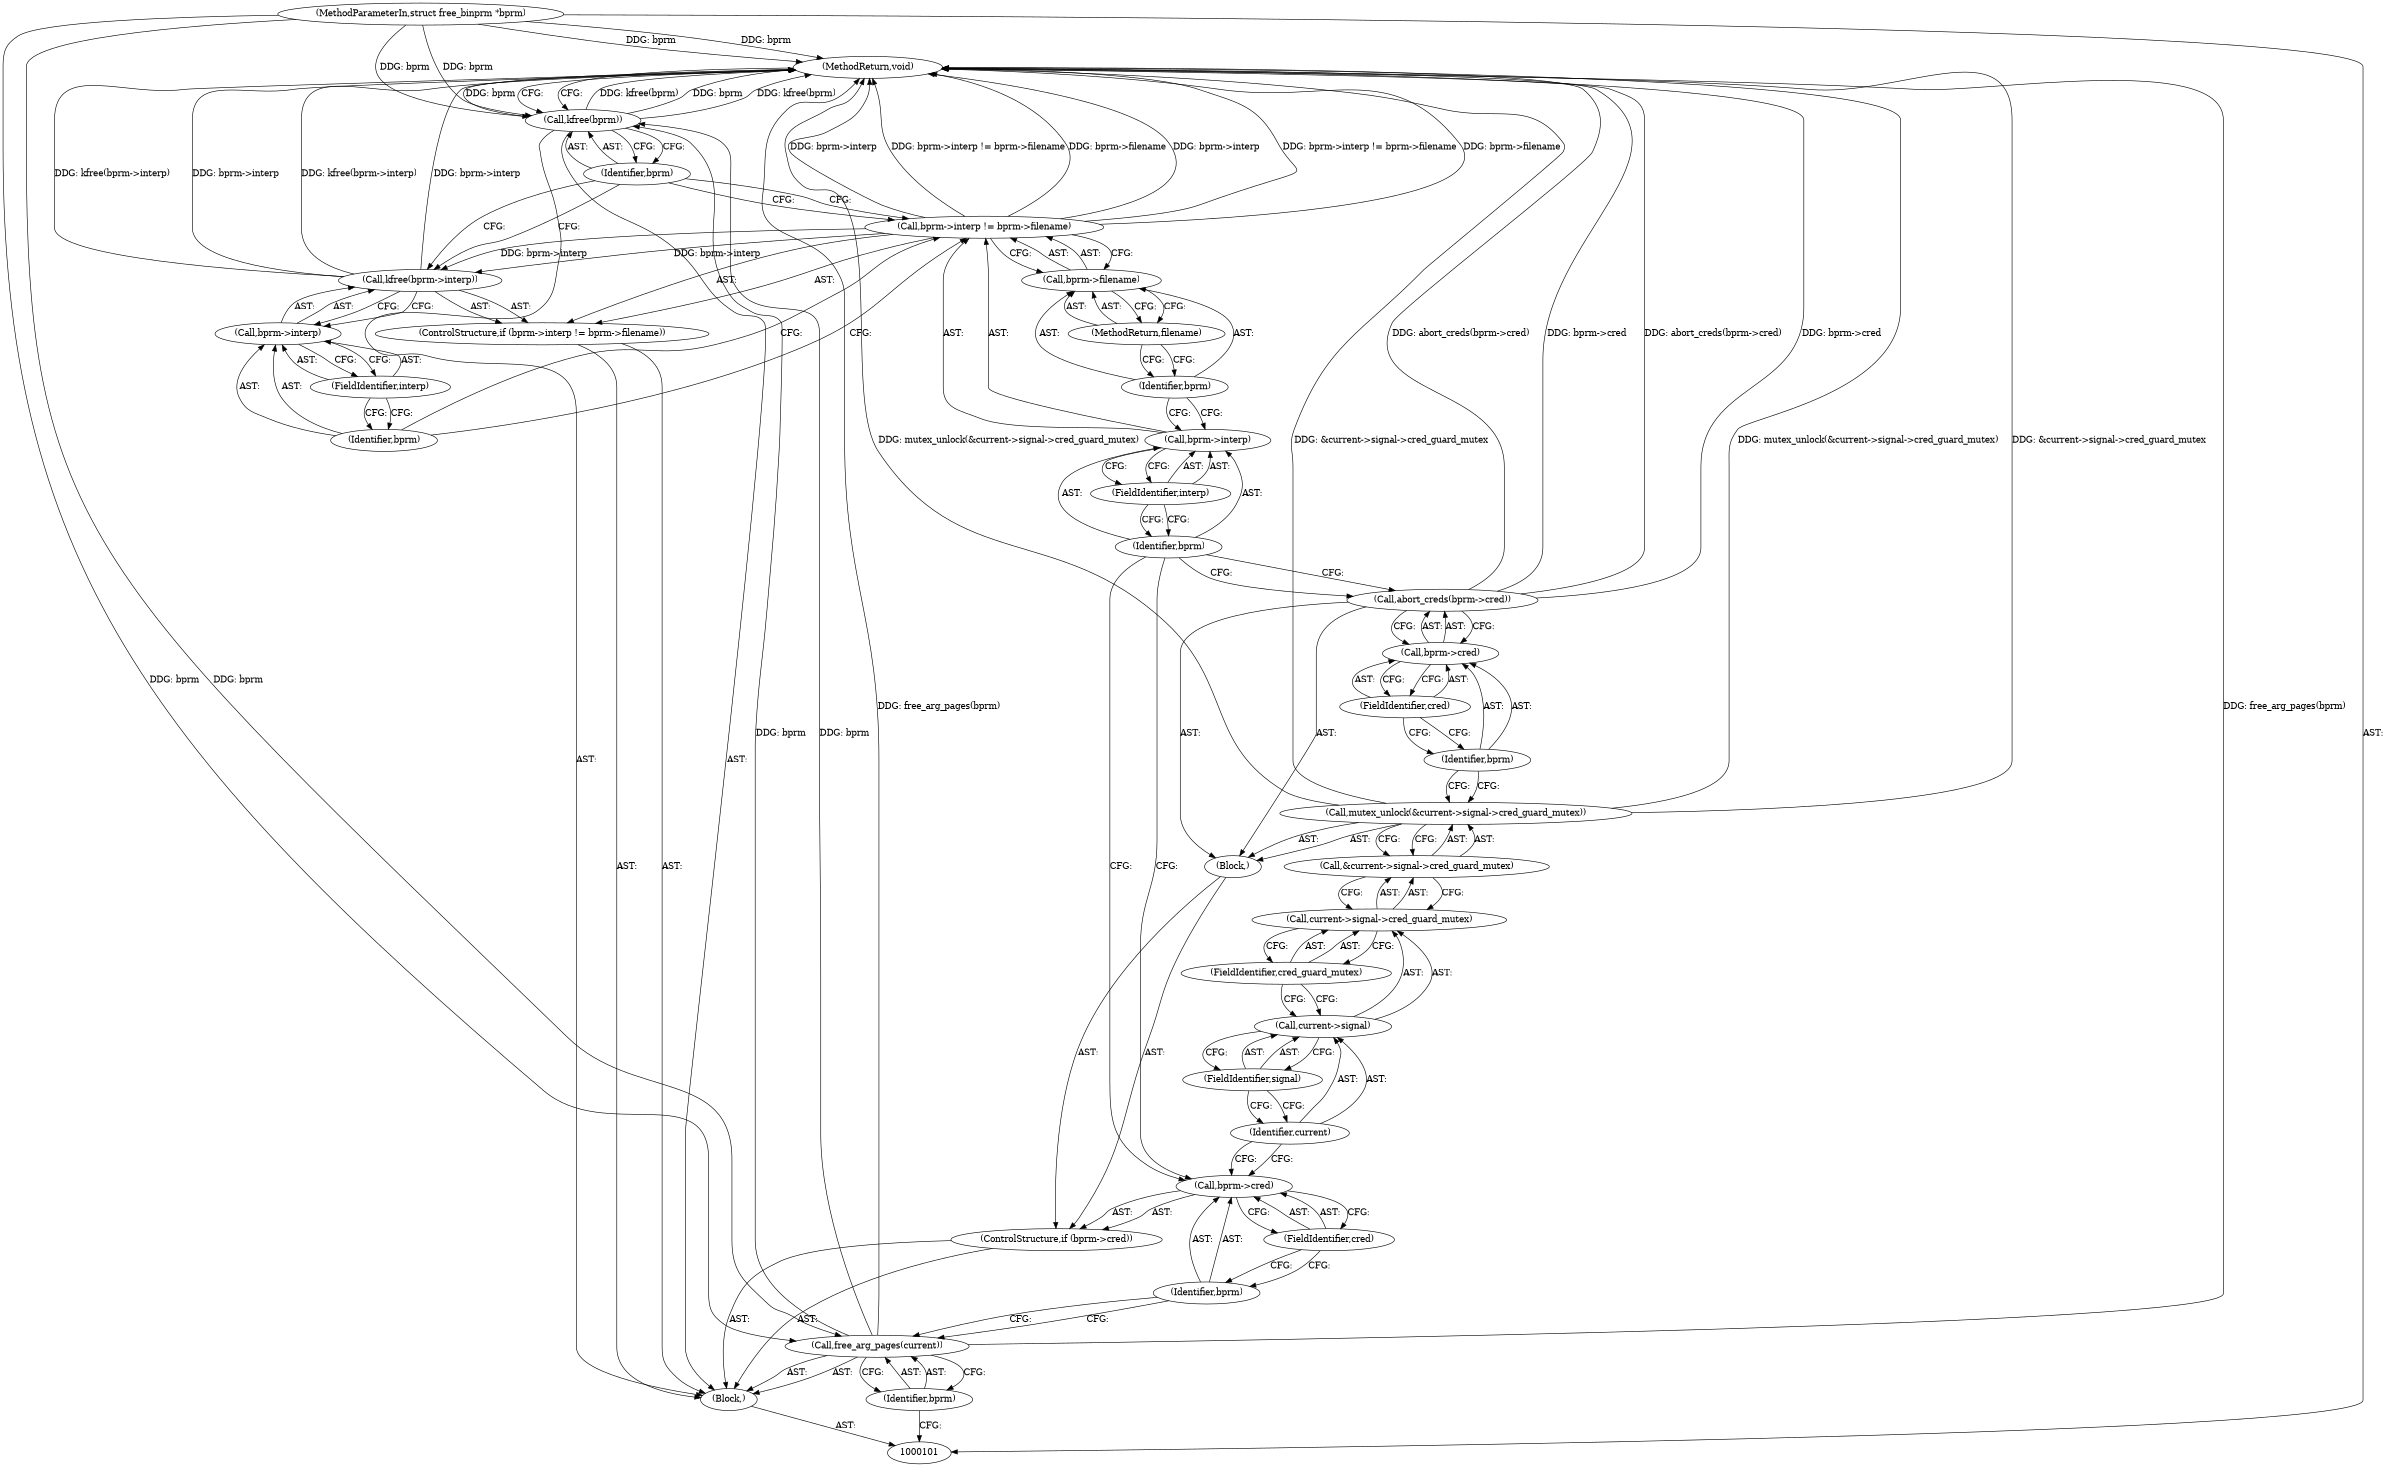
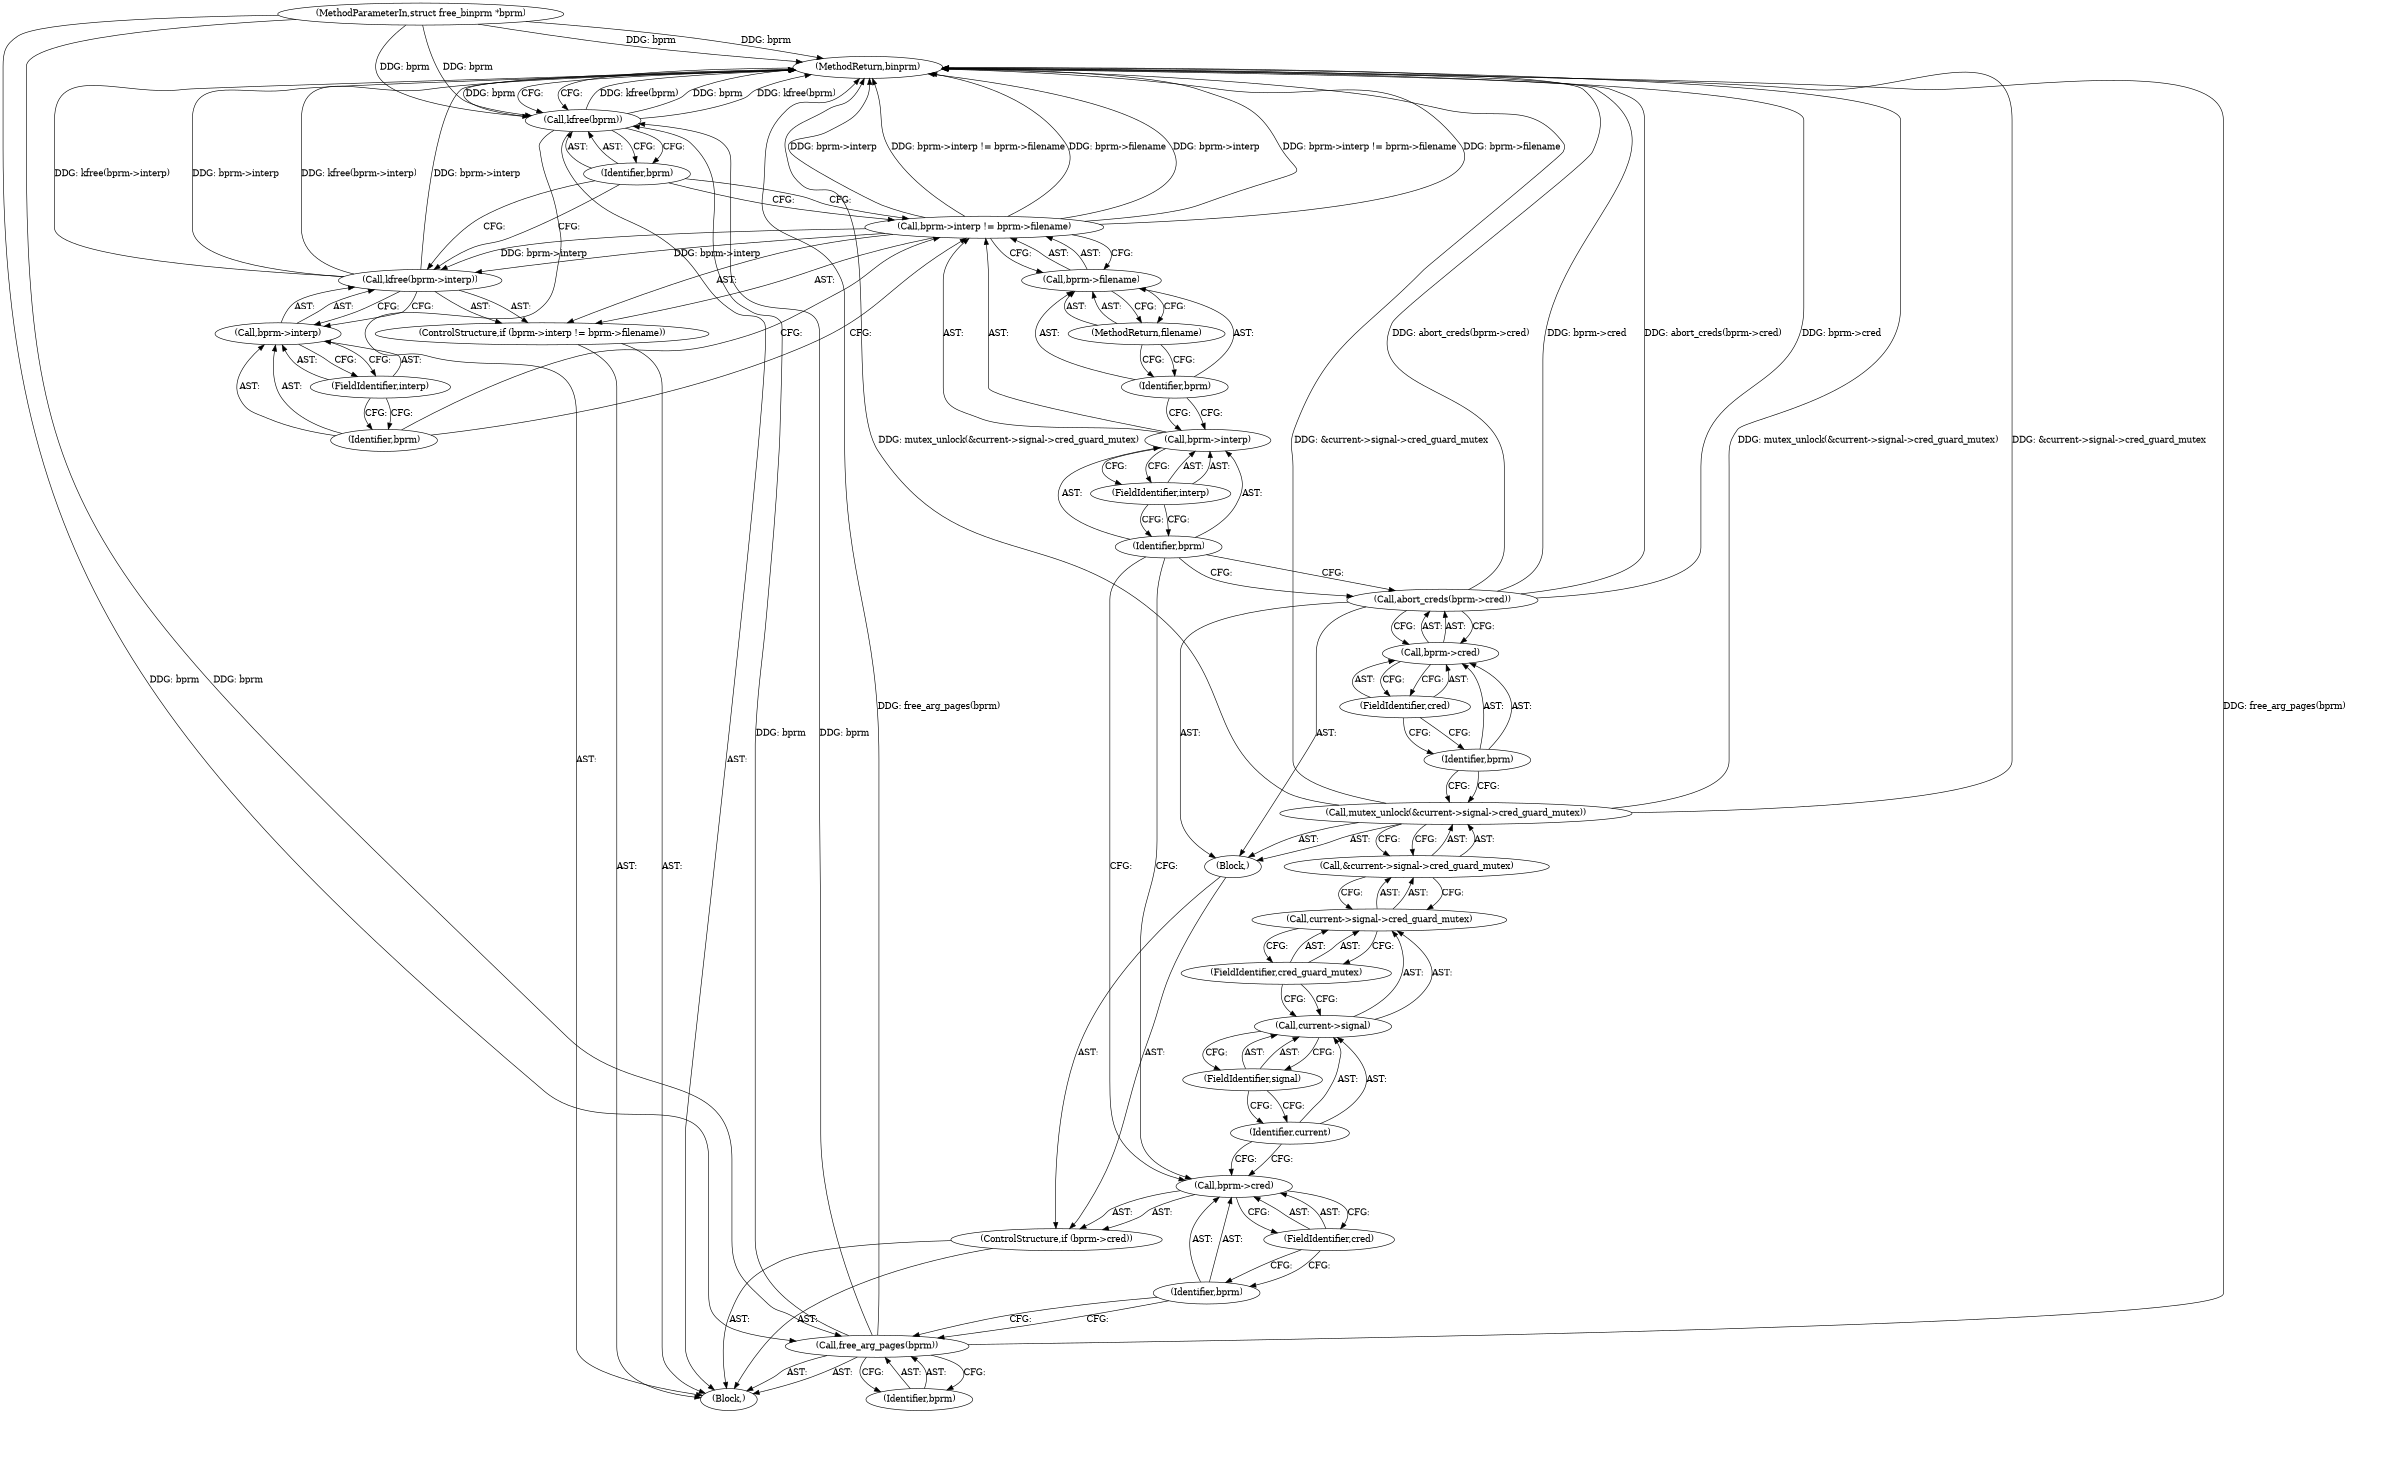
(868, 67) -> (868, 67)
(877, 1346) -> (877, 1346)
(919, 1453) -> none
